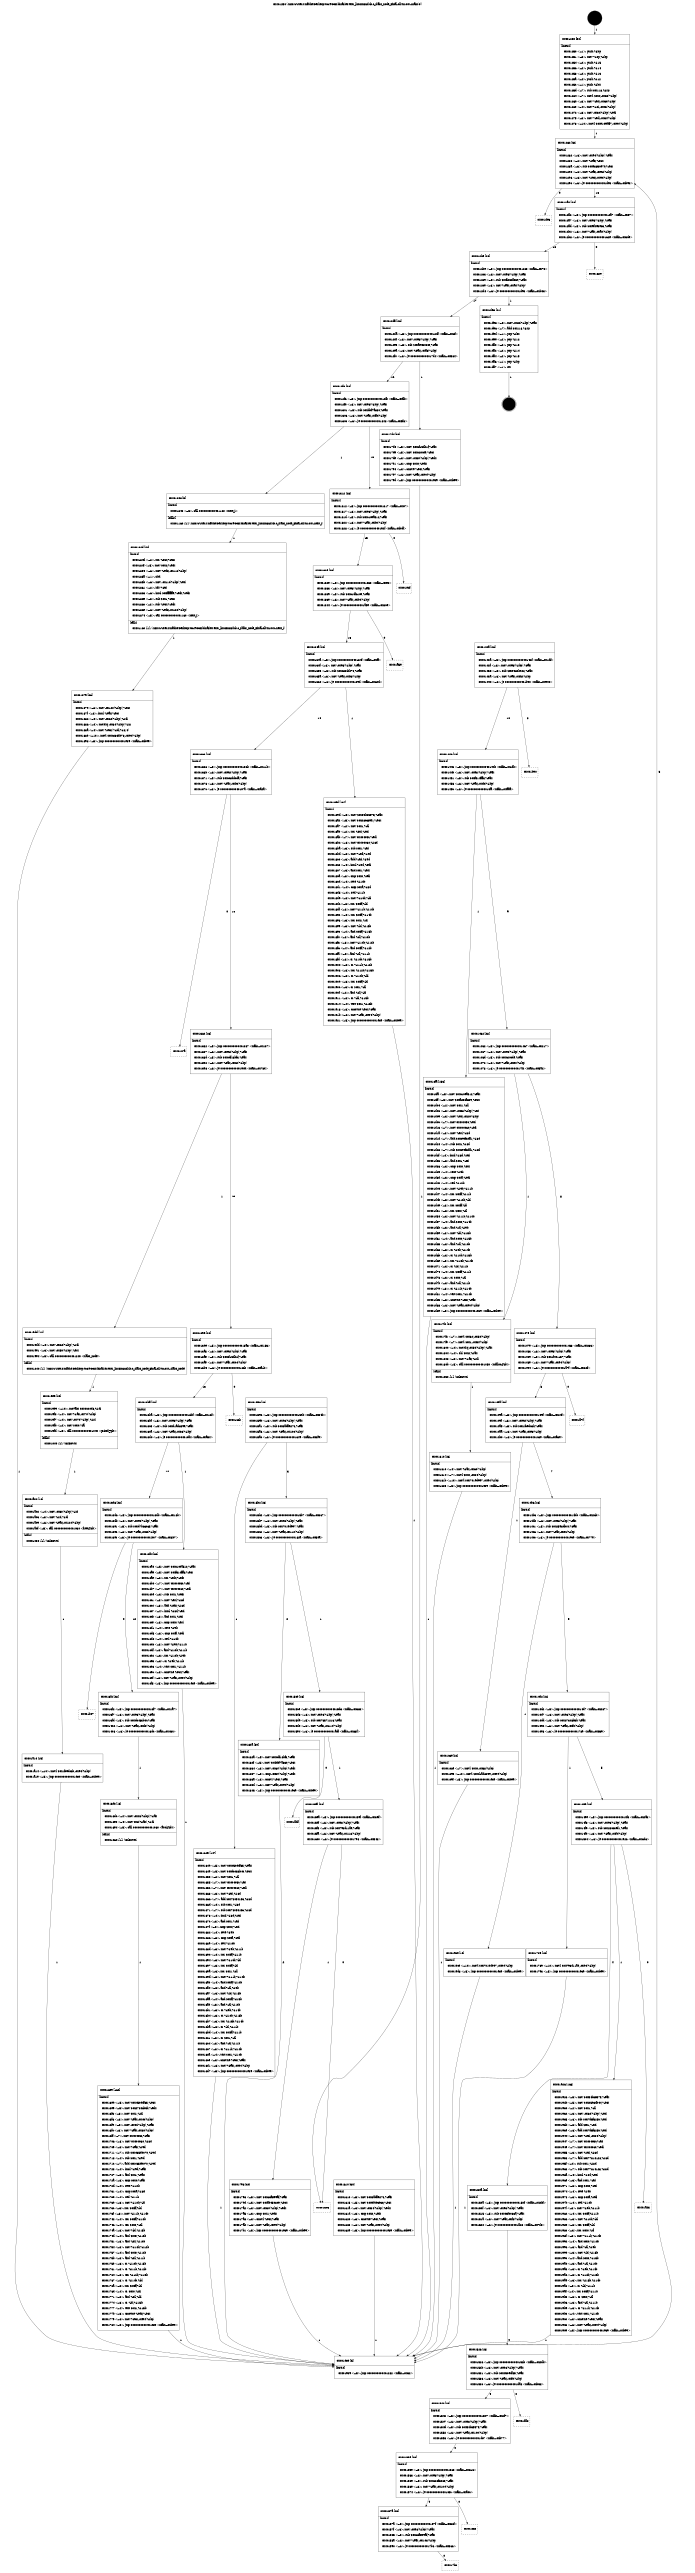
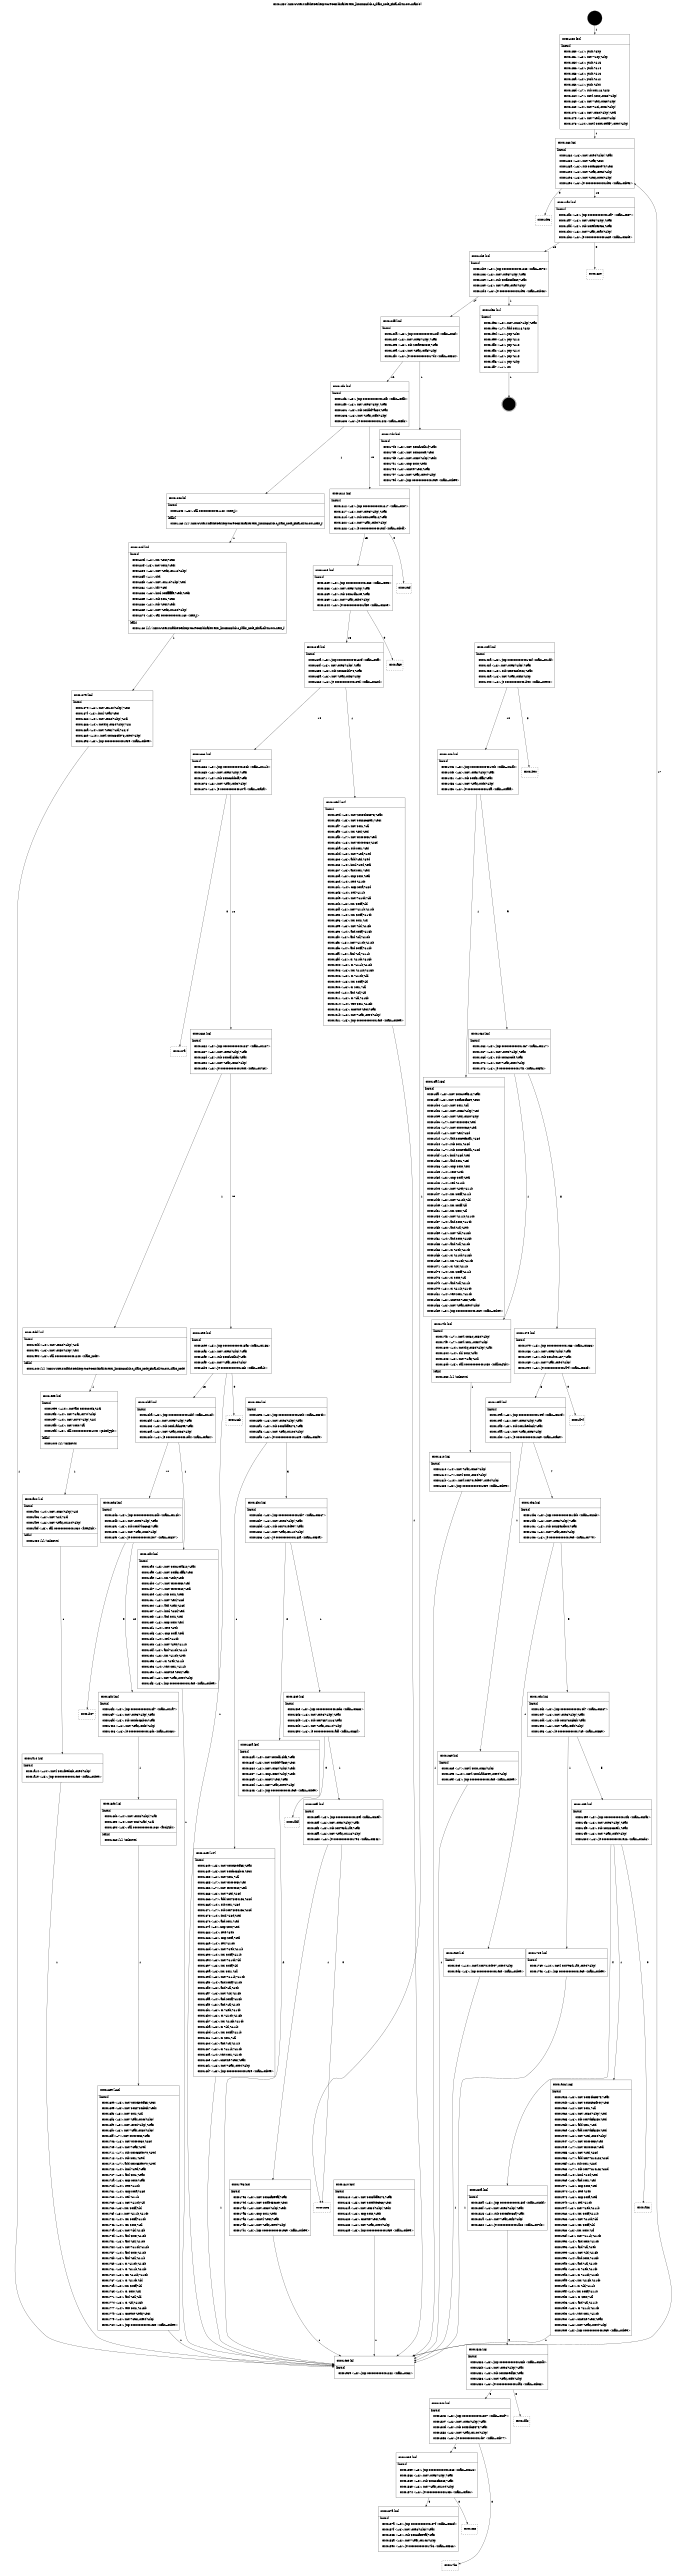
(659, 772) -> (659, 772)
(427, 1839) -> (190, 1920)
(441, 2555) -> (491, 2509)
